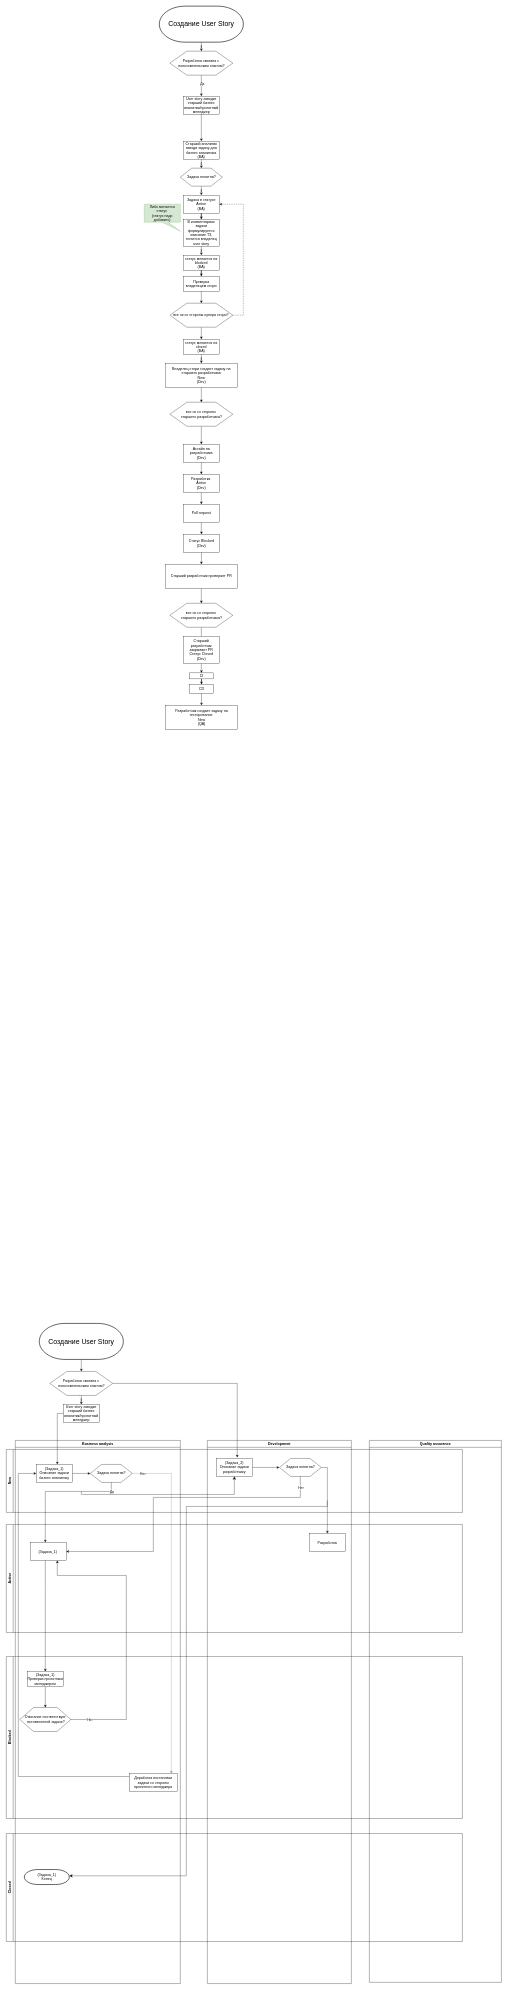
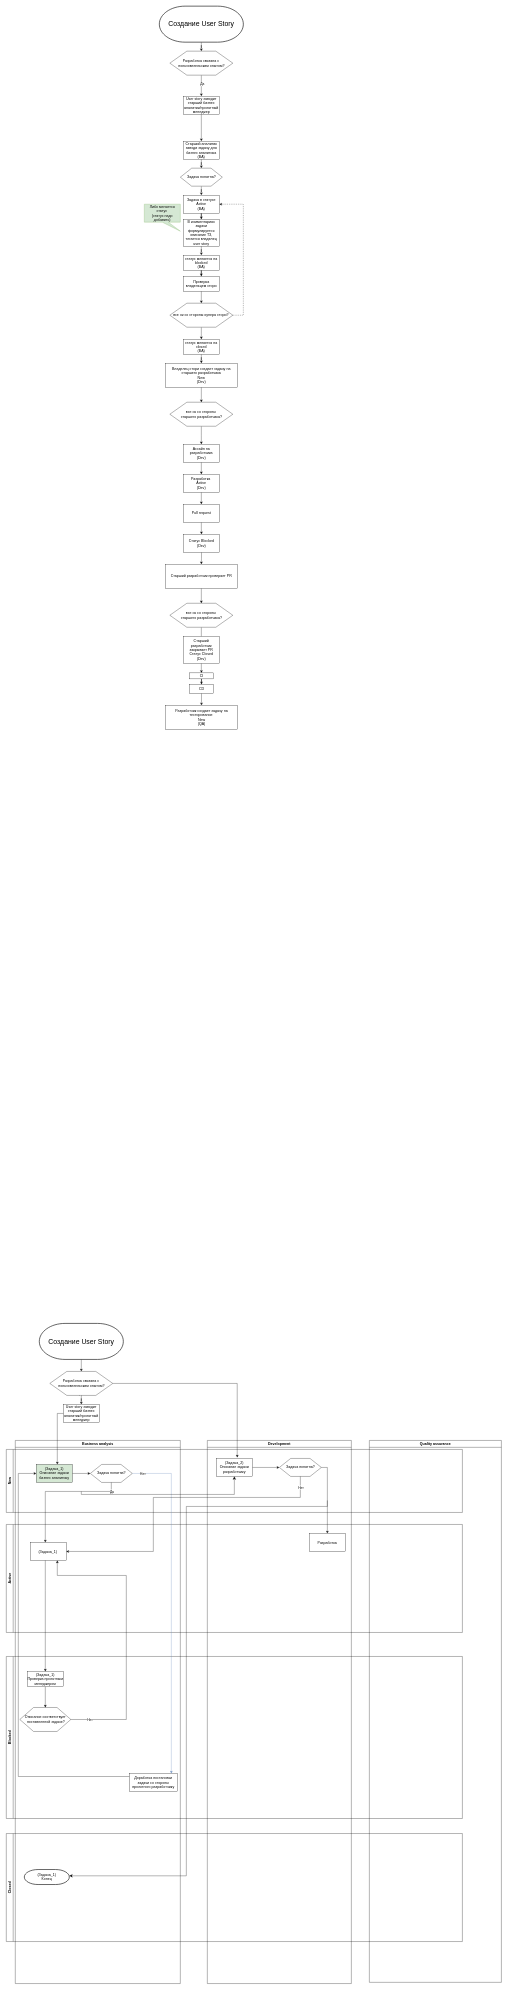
(54, 1473) -> (54, 1473)
(153, 1782) -> (153, 1782)
